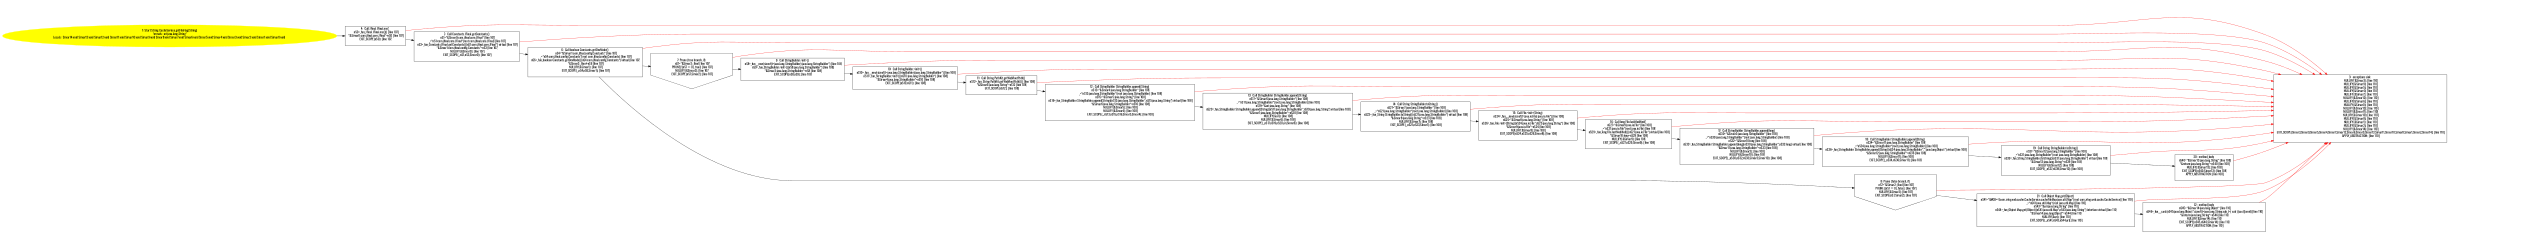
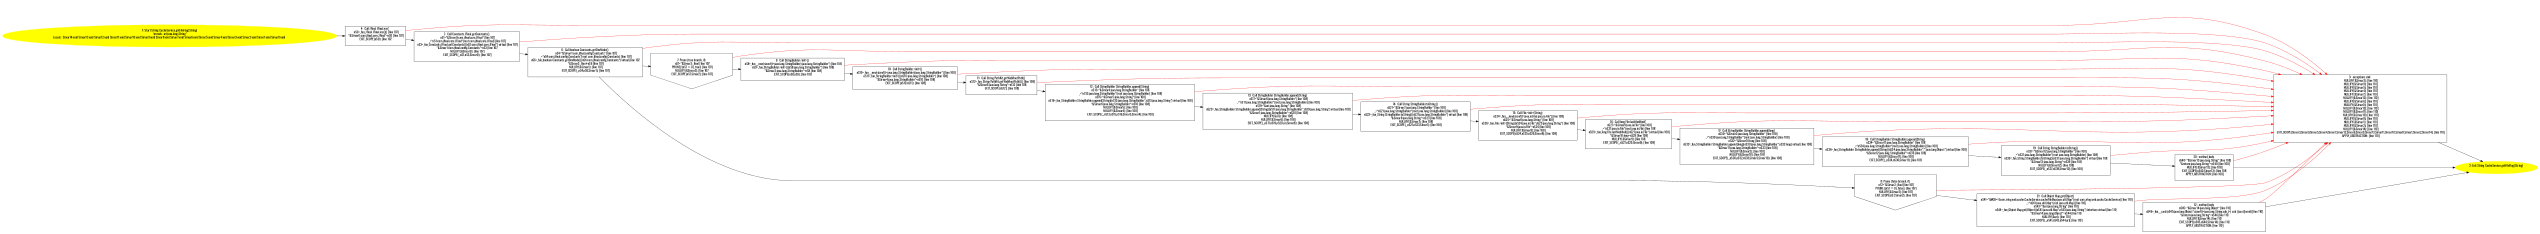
none -> (2496, 168)
